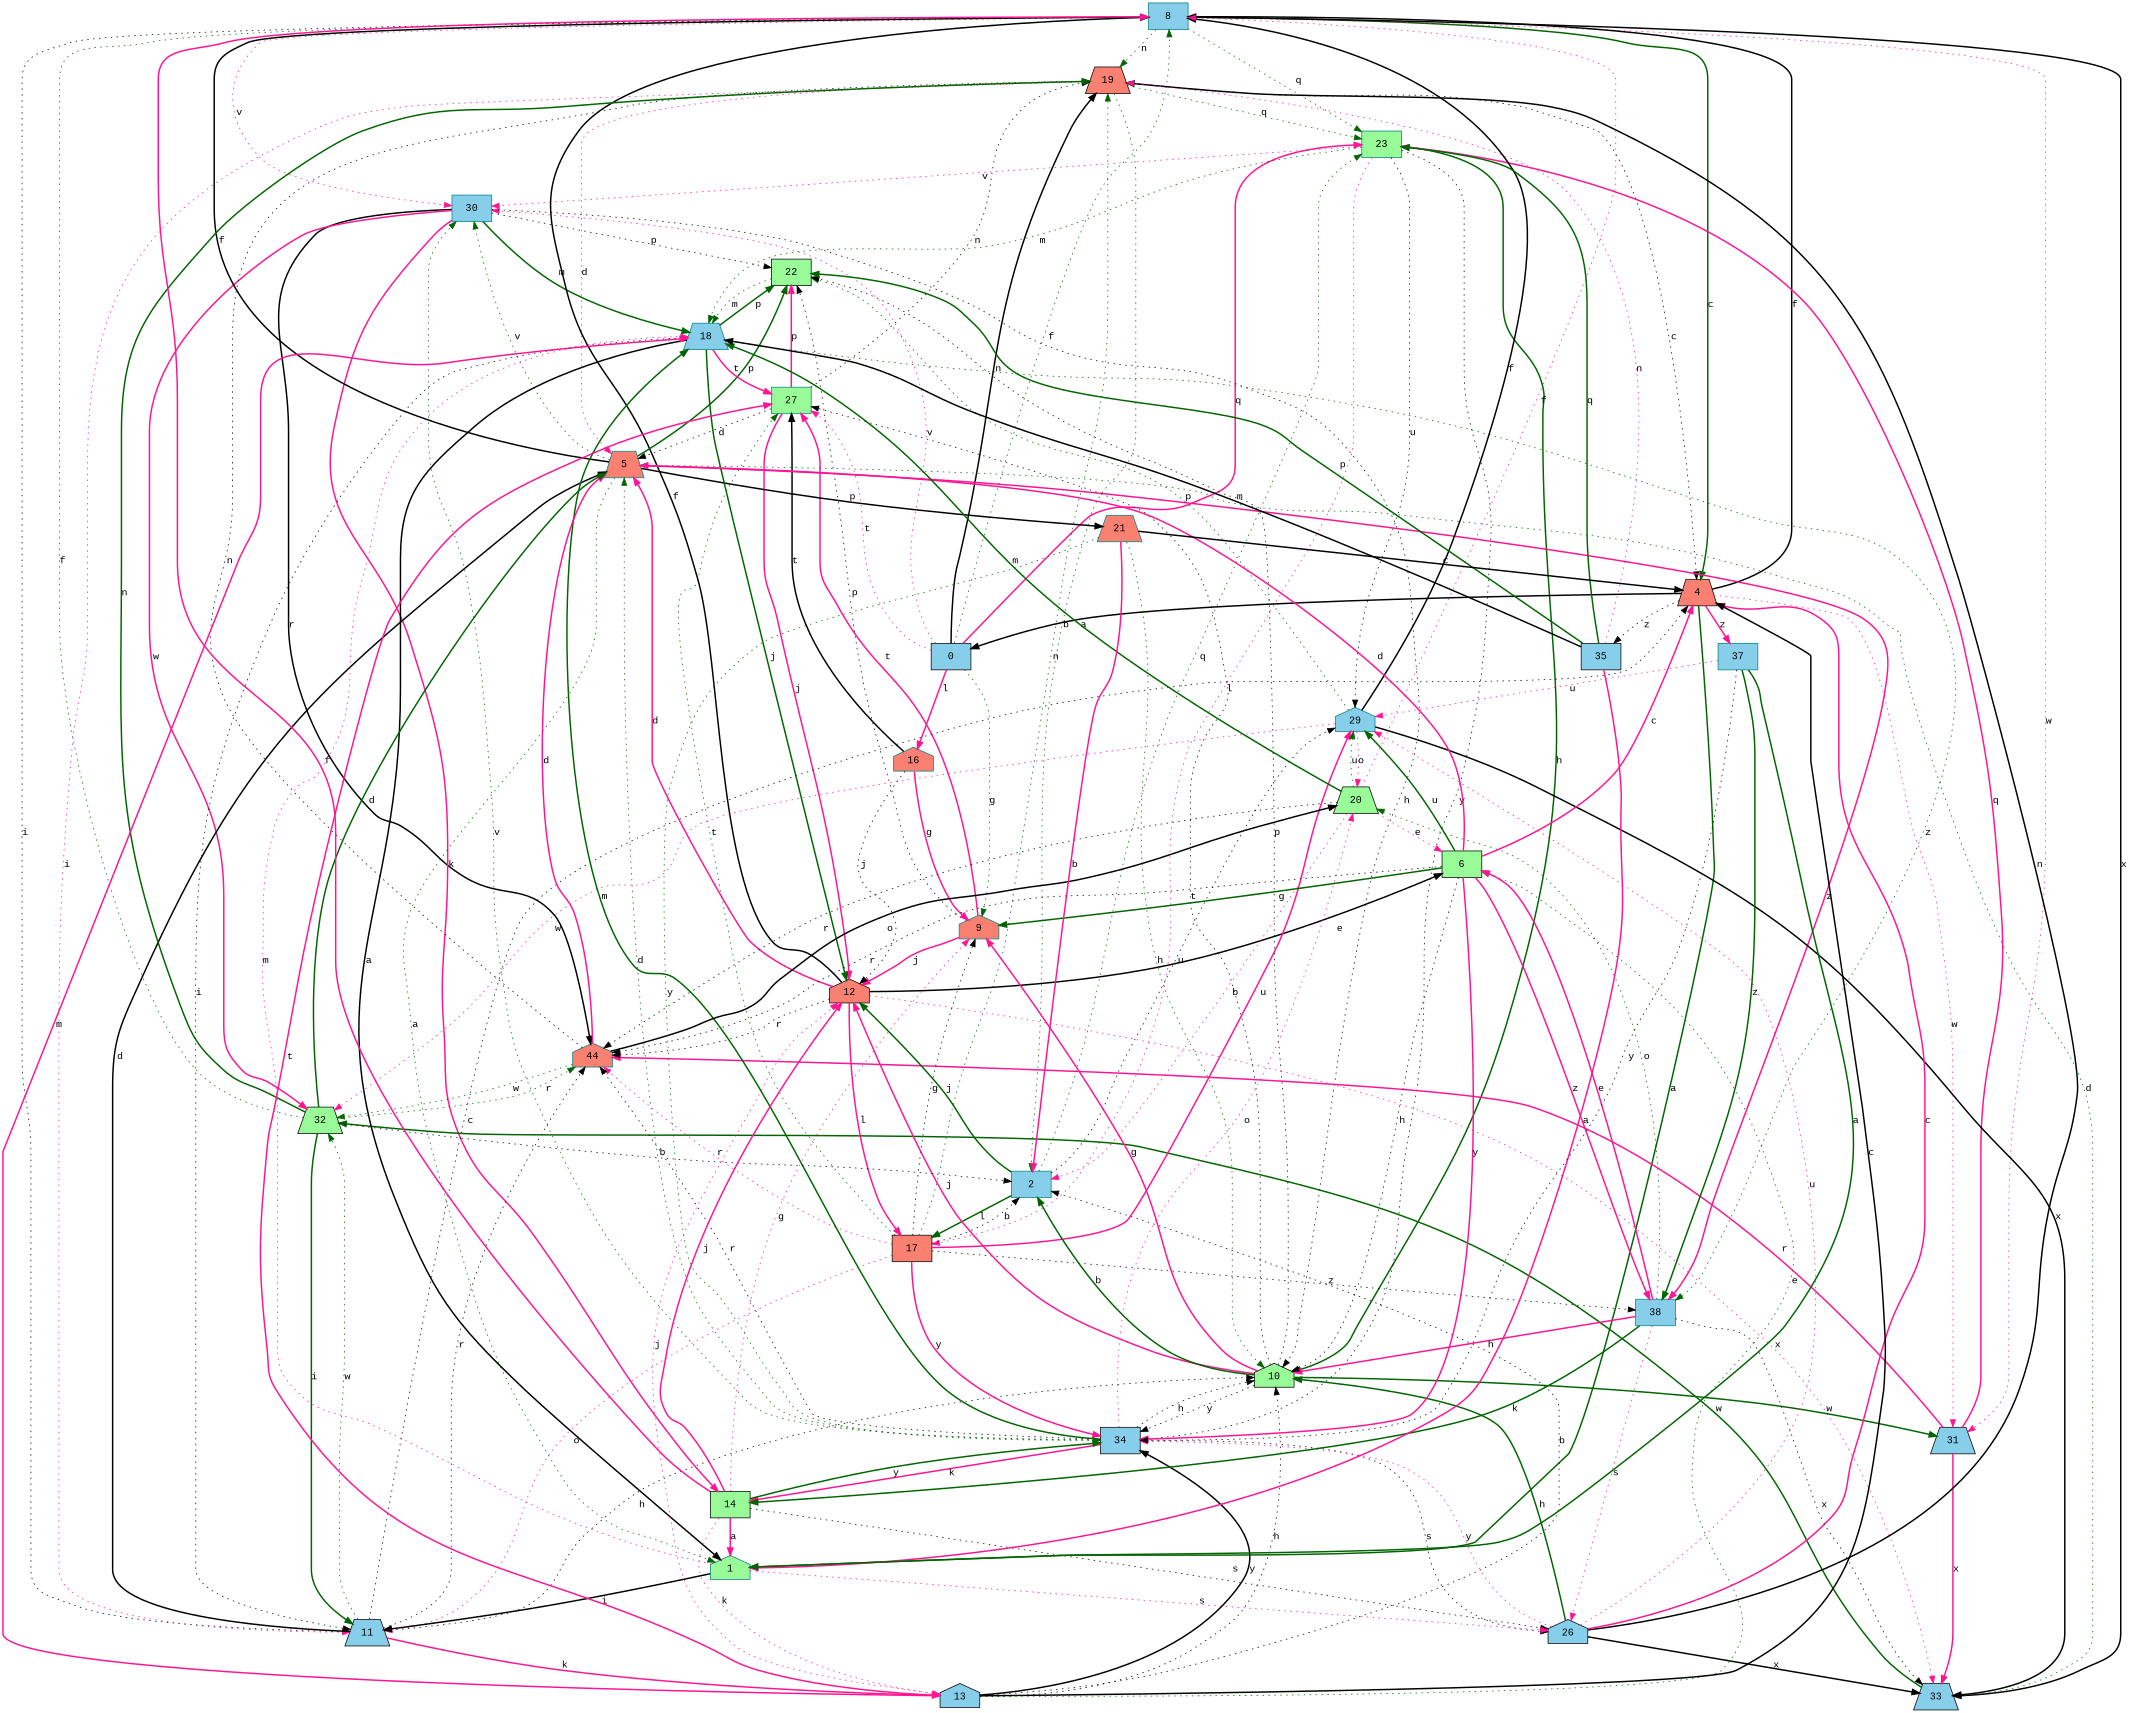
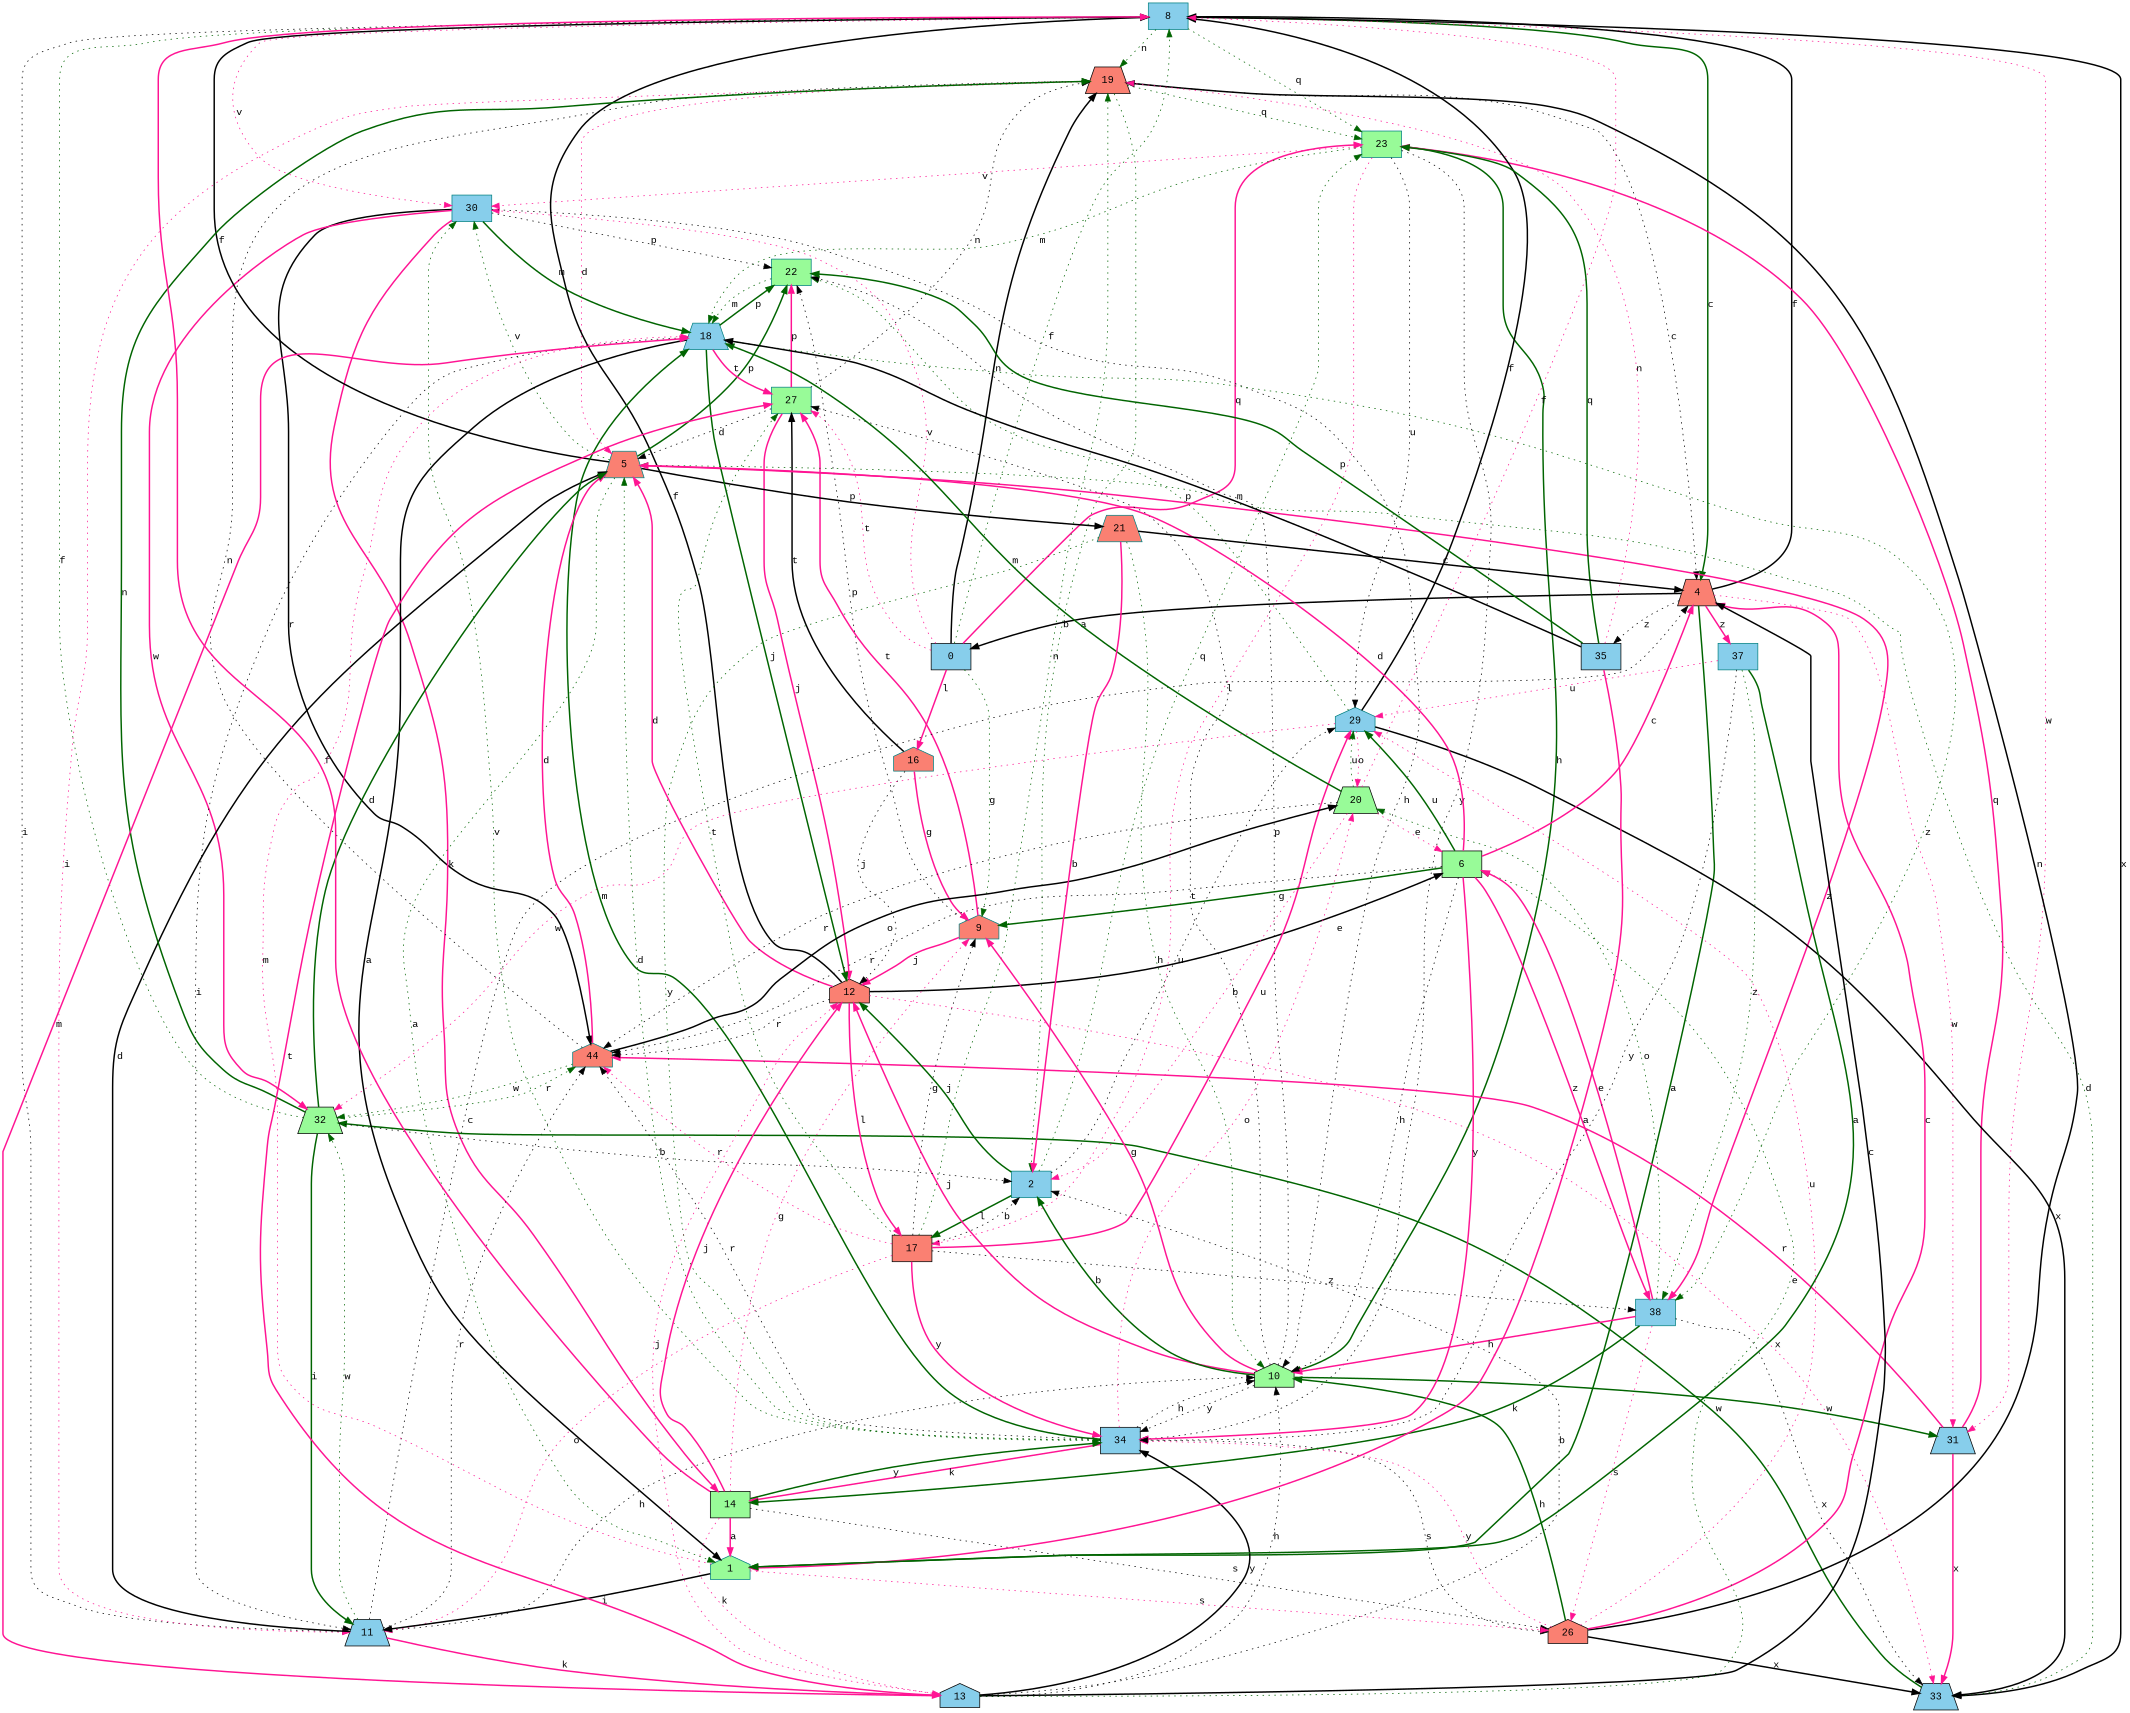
(791, 272) -> (791, 272)
(1752, 971) -> (1752, 971)
(1568, 1633) -> (1568, 1633)
